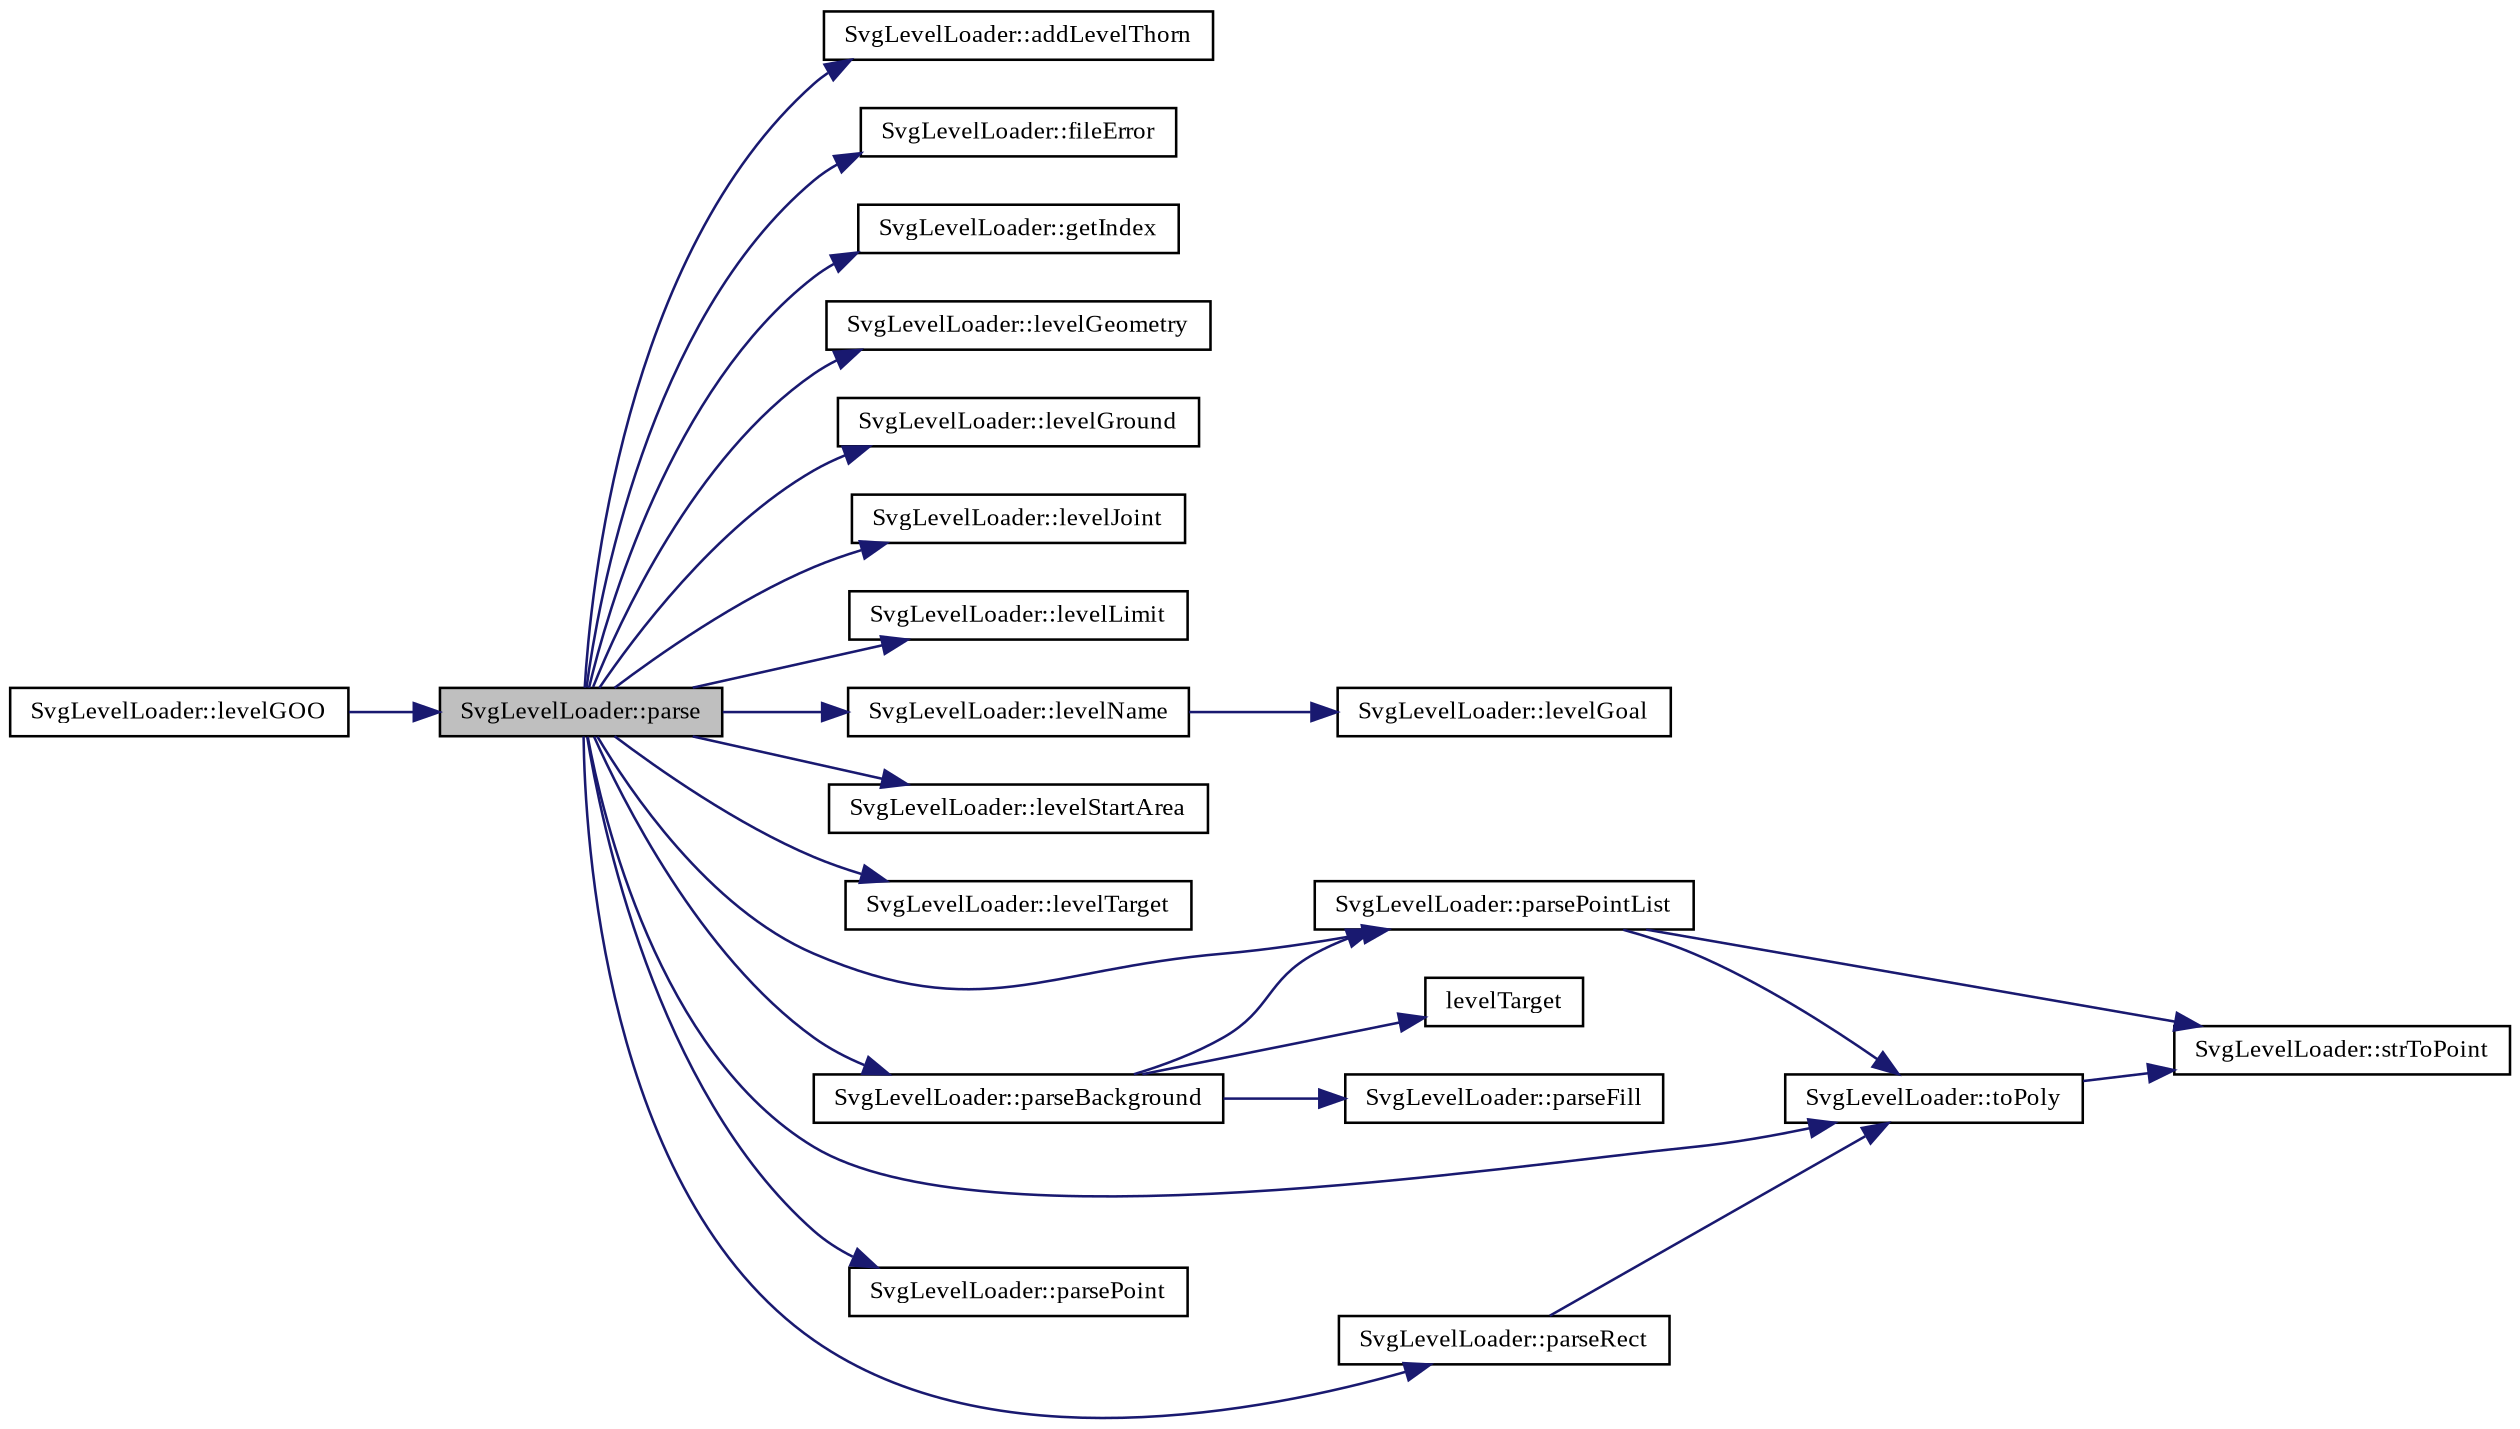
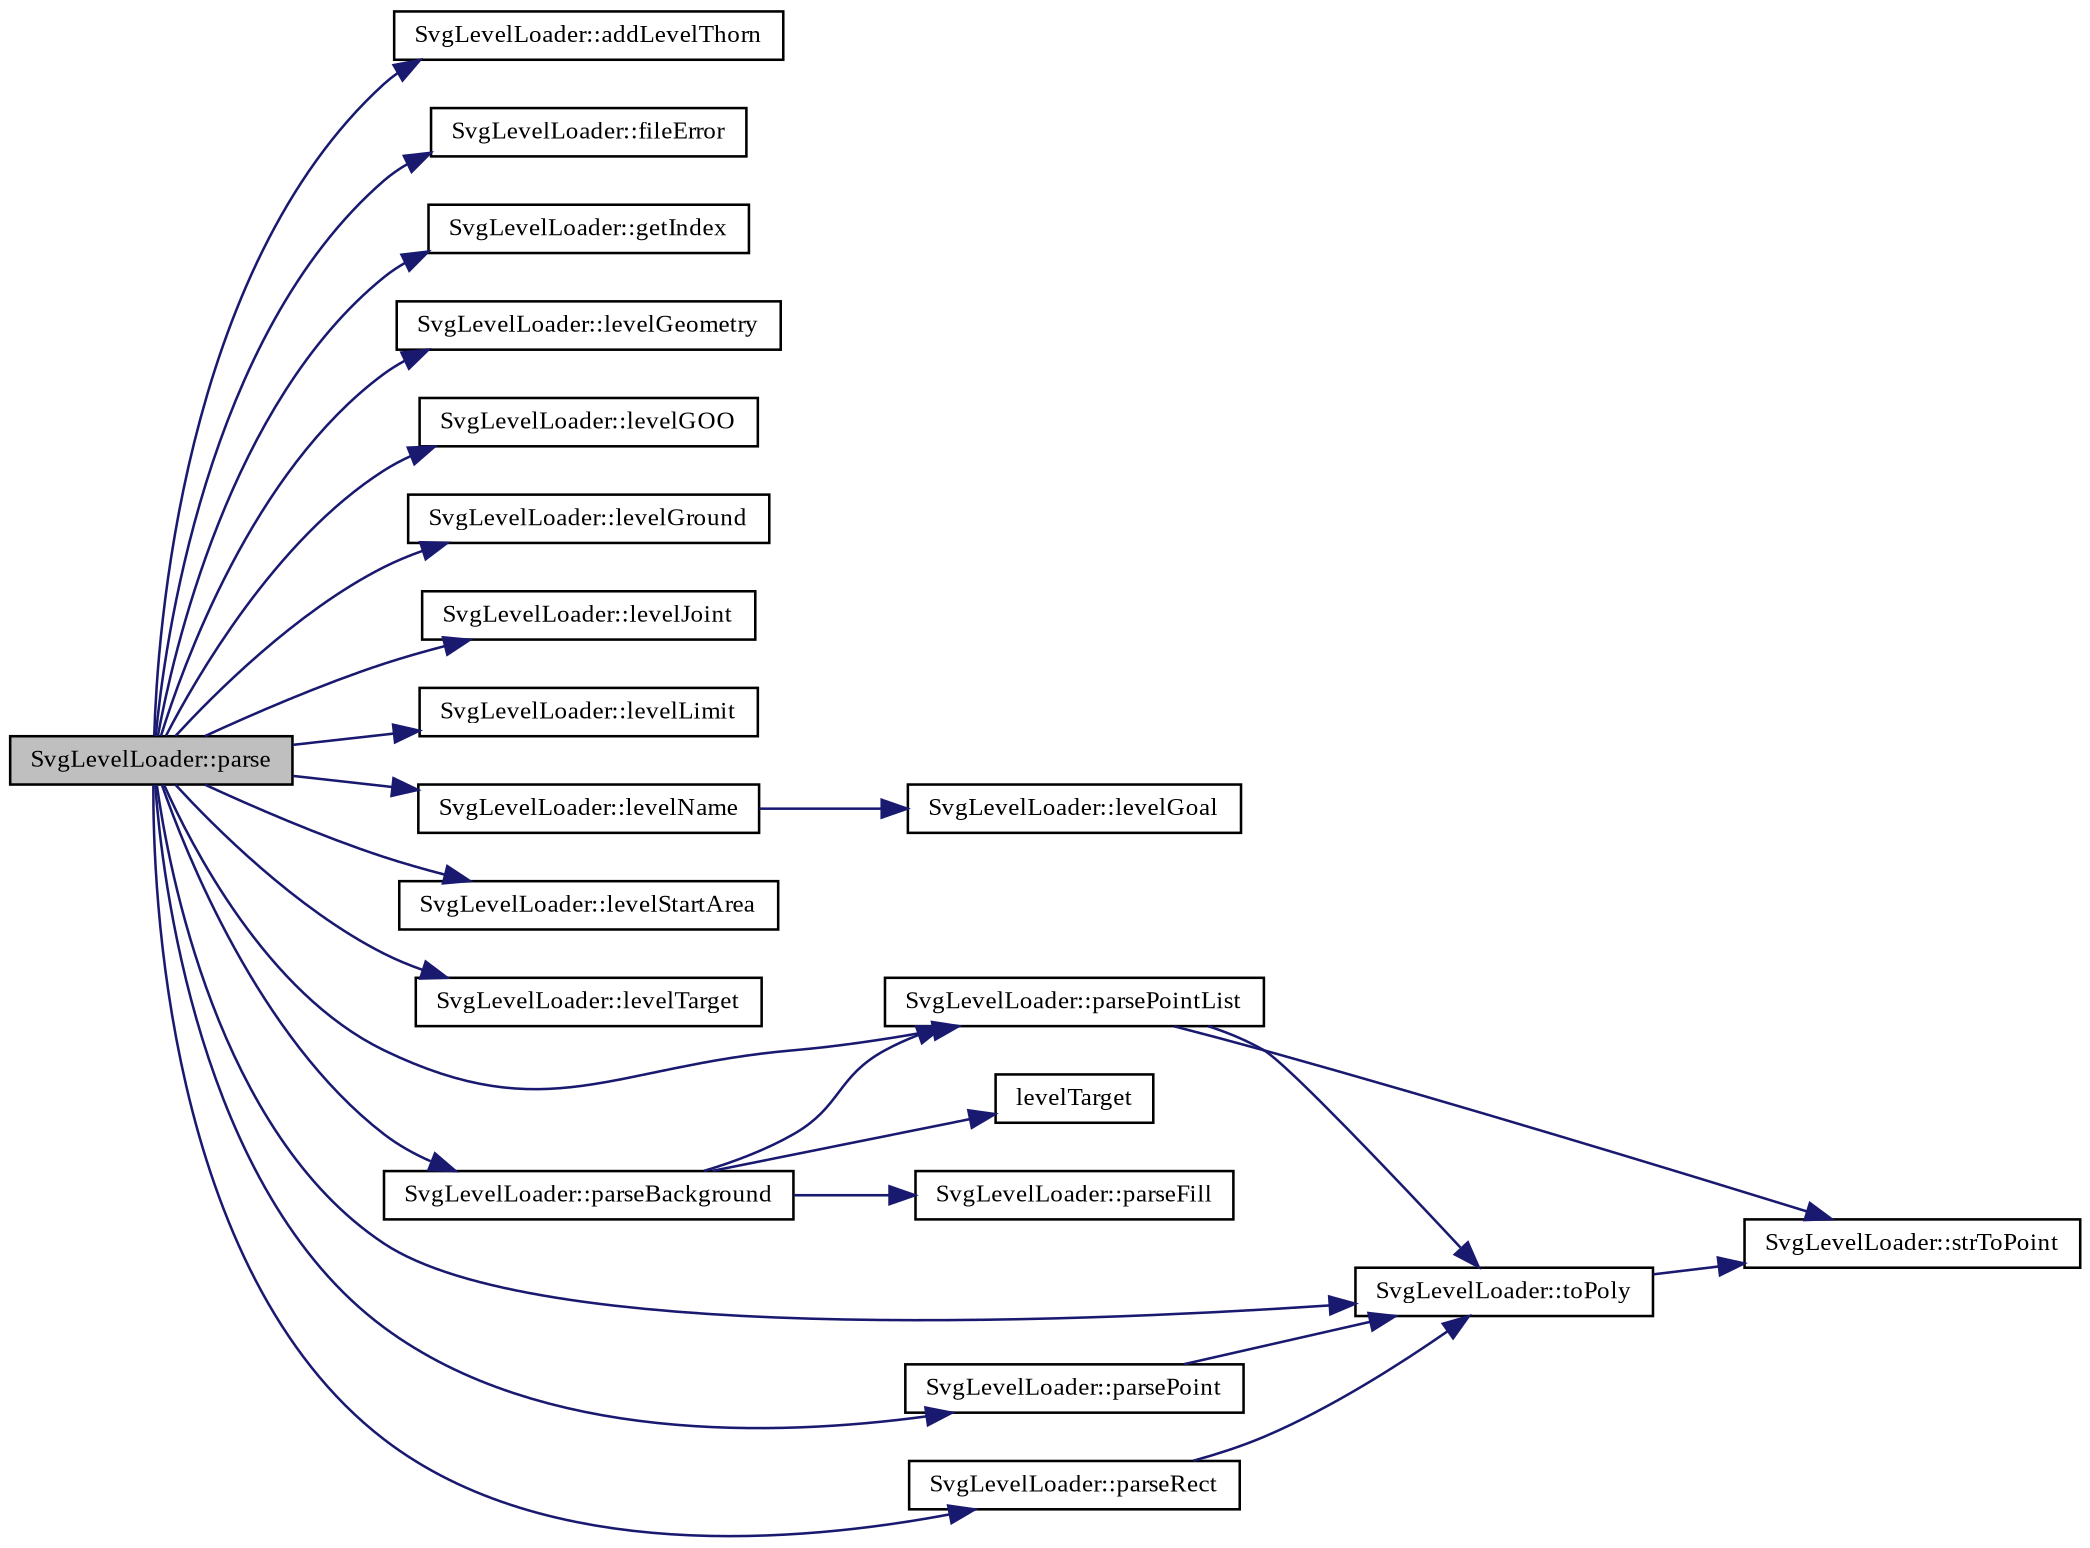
(381, 712) -> (269, 578)
none -> (1277, 1343)
